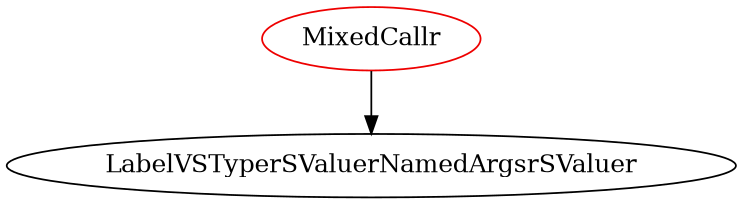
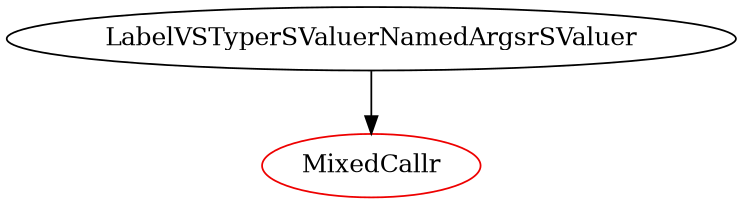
(371, 94) -> (371, 94)
